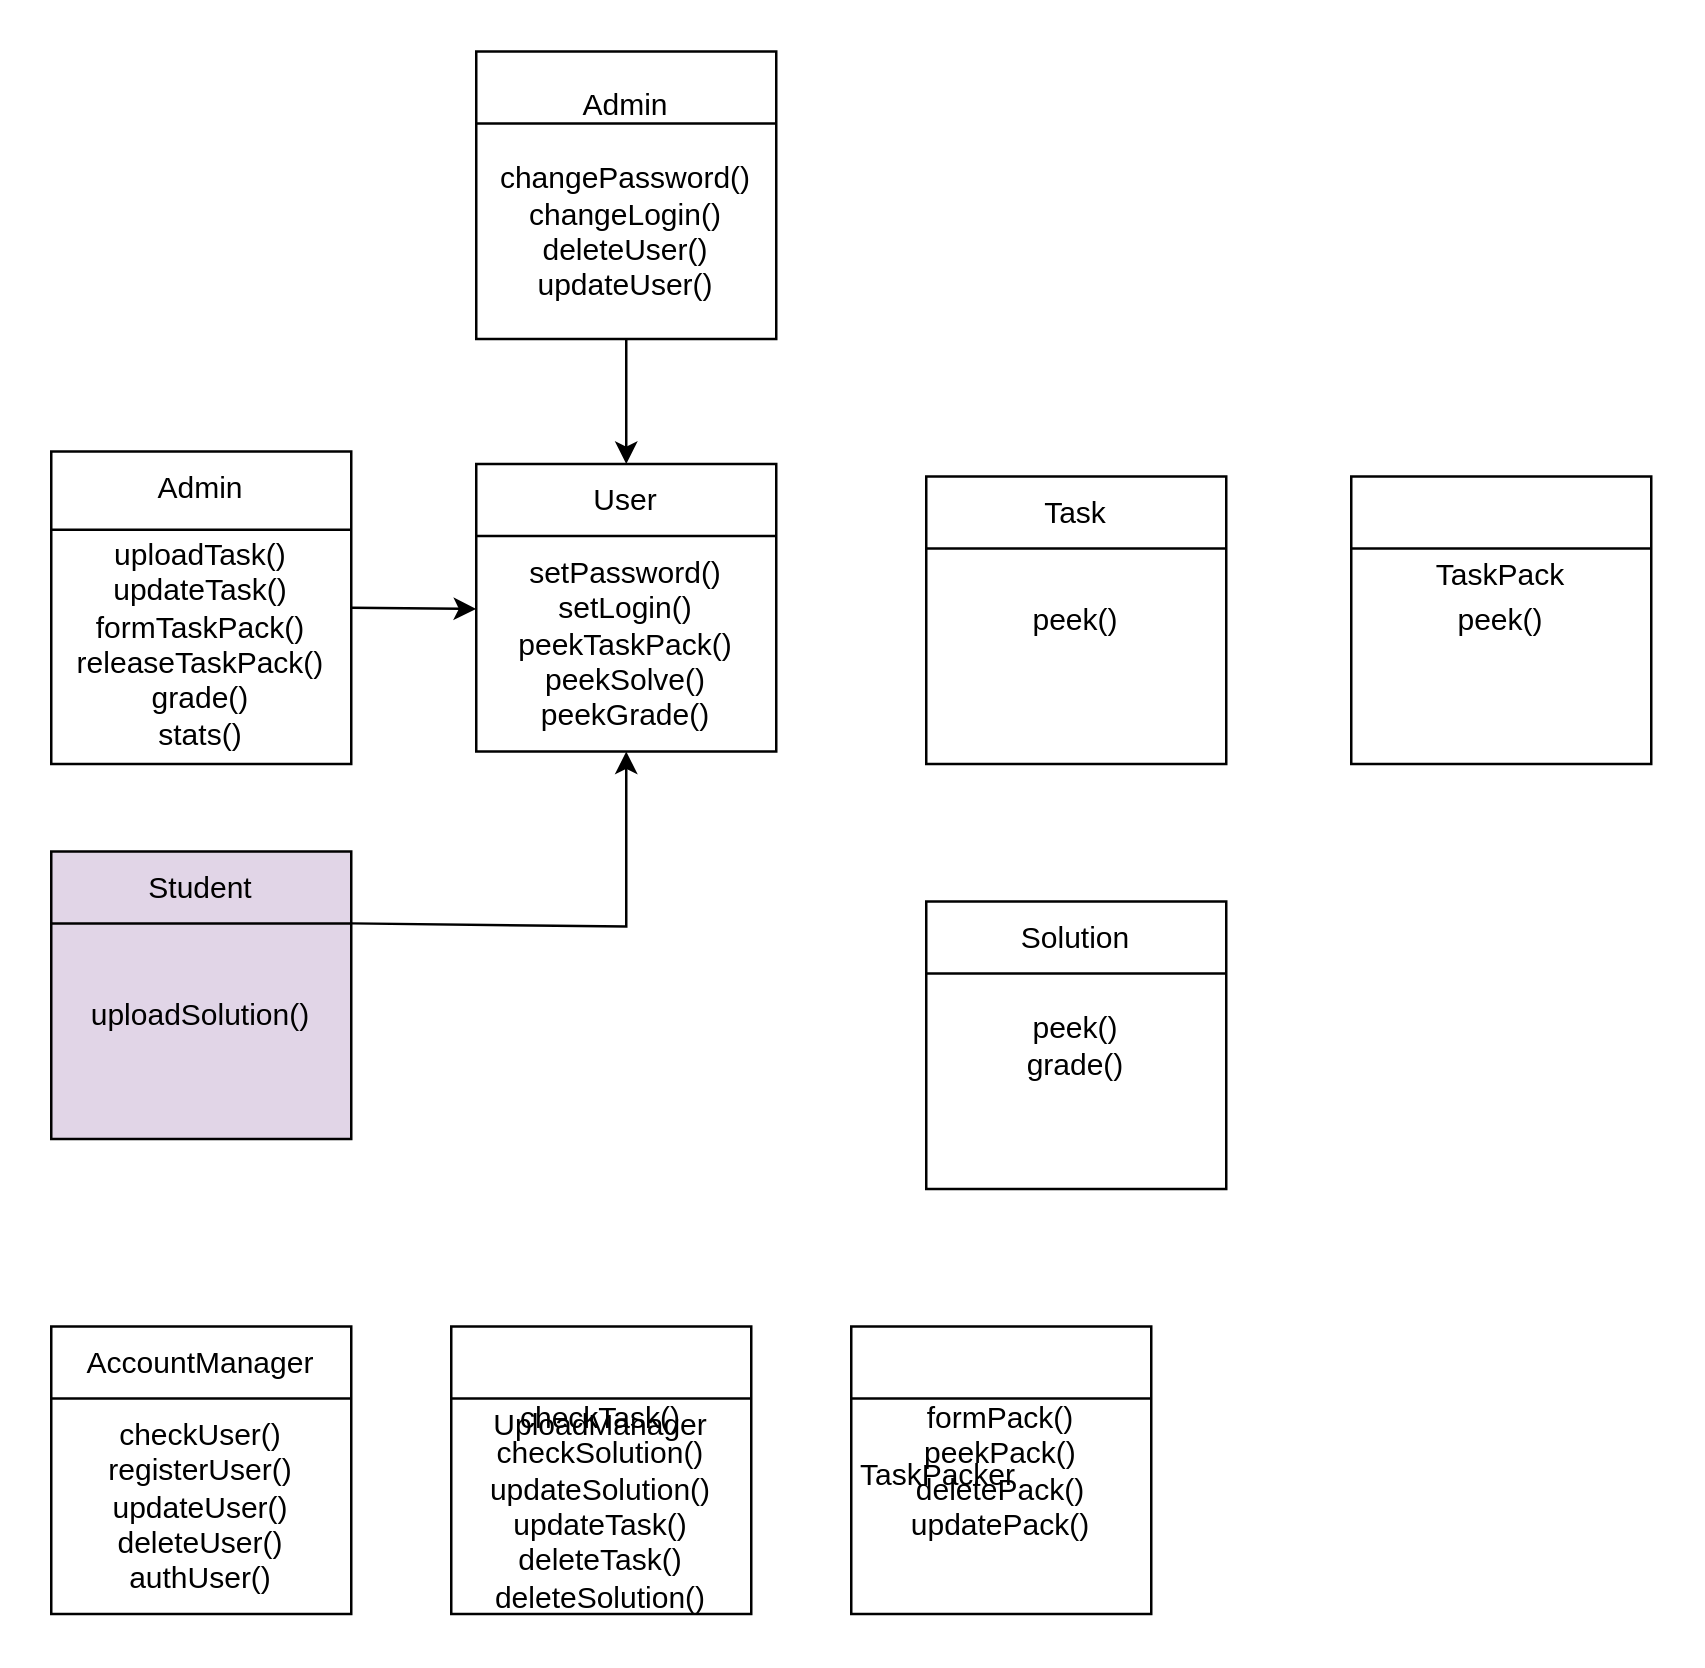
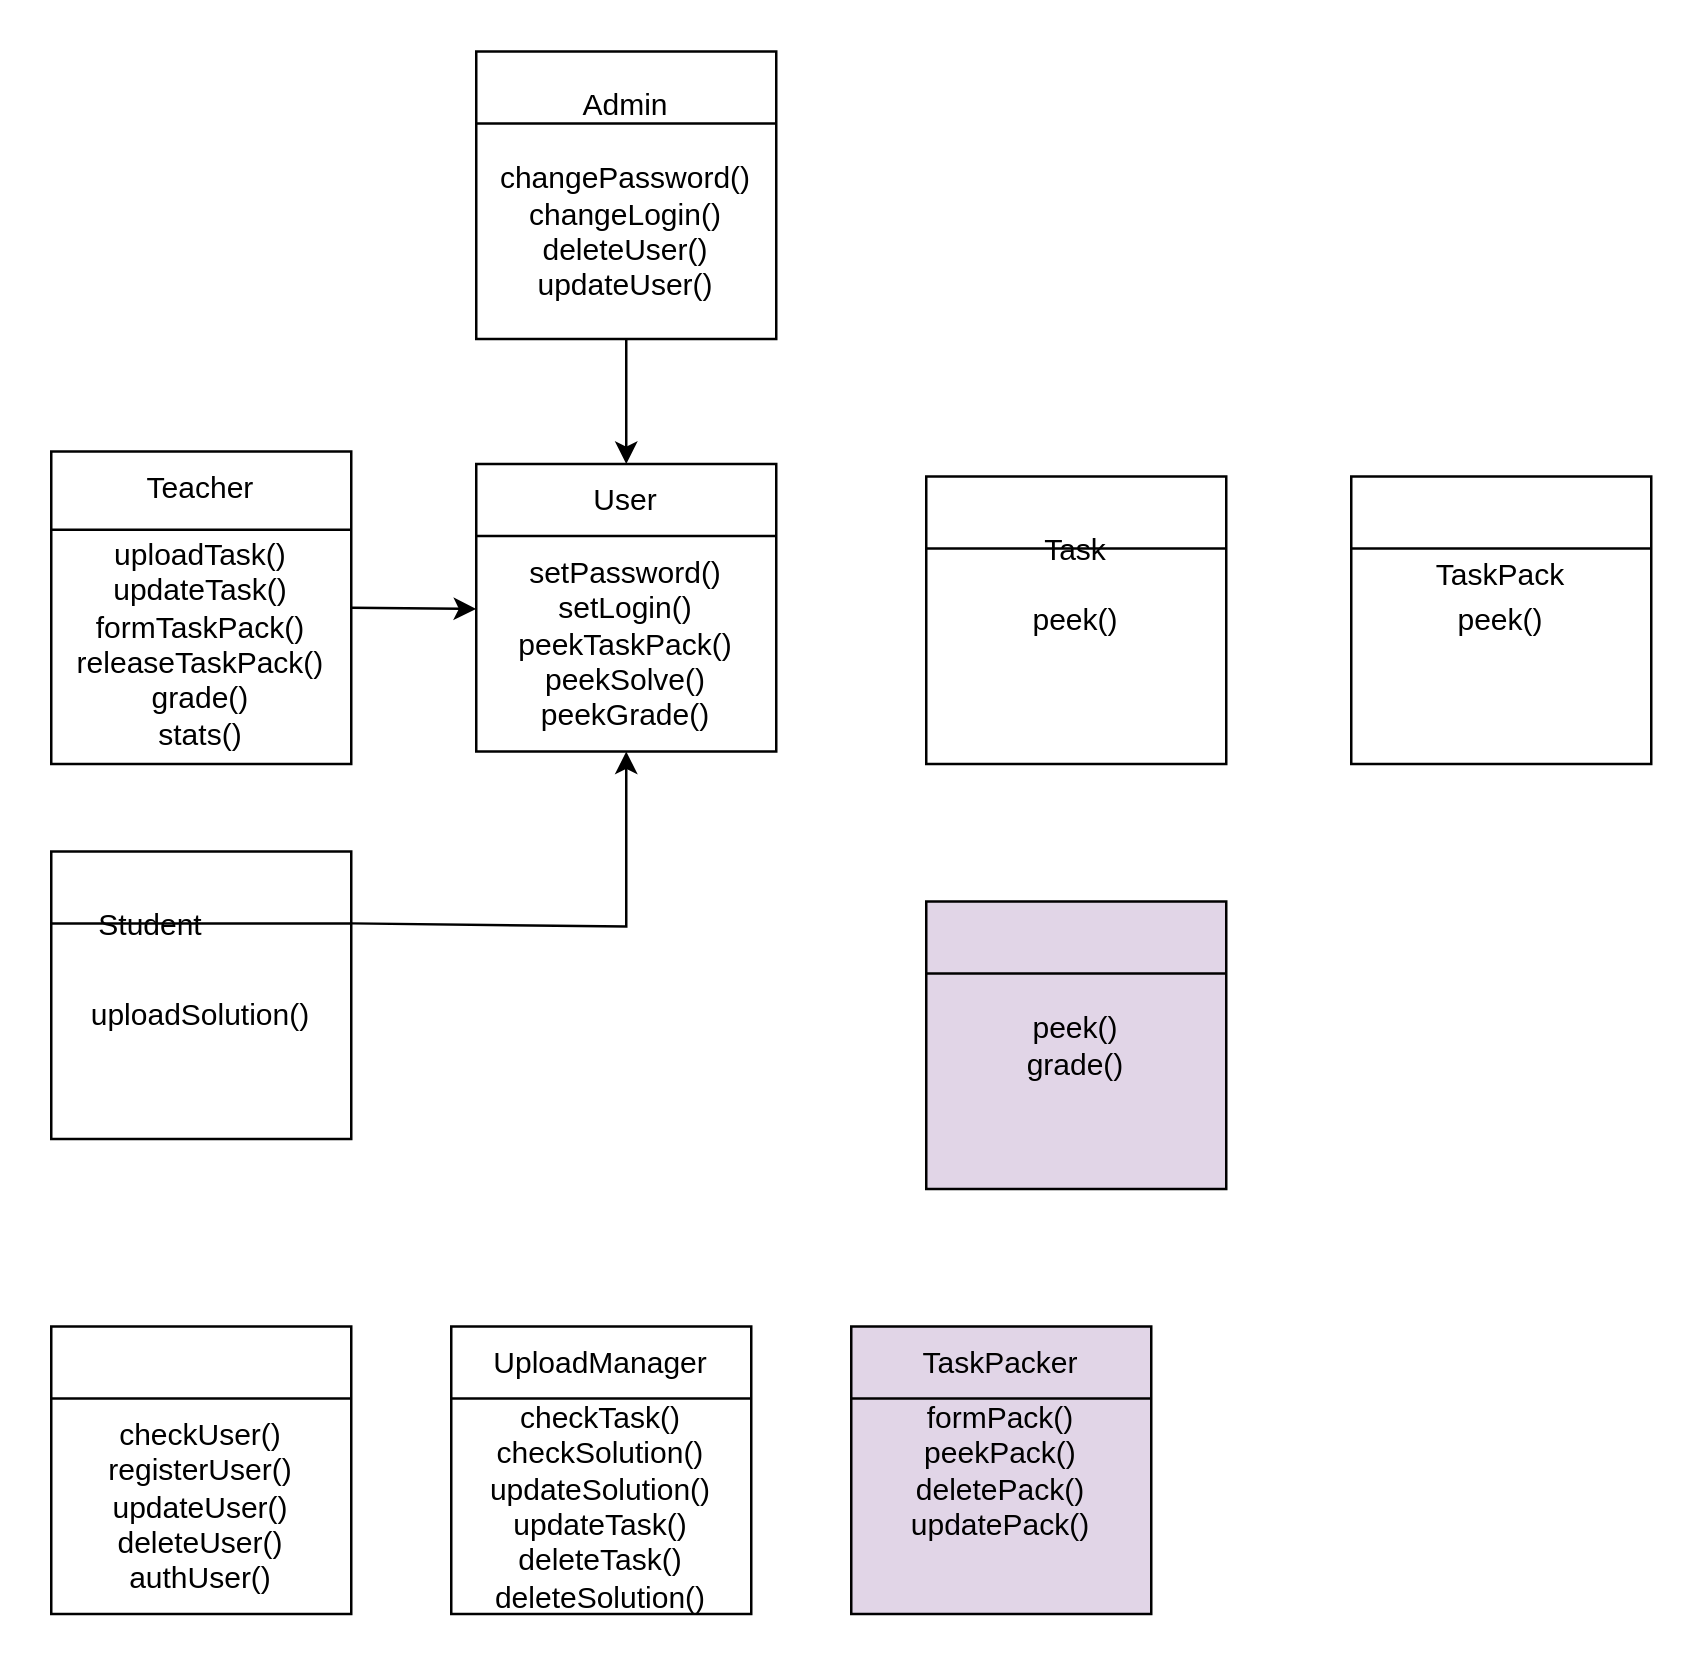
(201, 489) -> (201, 489)
(1076, 514) -> (1076, 551)
(201, 889) -> (151, 926)
(1076, 939) -> none
(201, 995) -> (201, 995)
(1076, 1045) -> (1076, 1045)
(201, 1364) -> none
(601, 1426) -> (601, 1364)
(1001, 1470) -> (1001, 1470)
(939, 1476) -> (1001, 1364)
